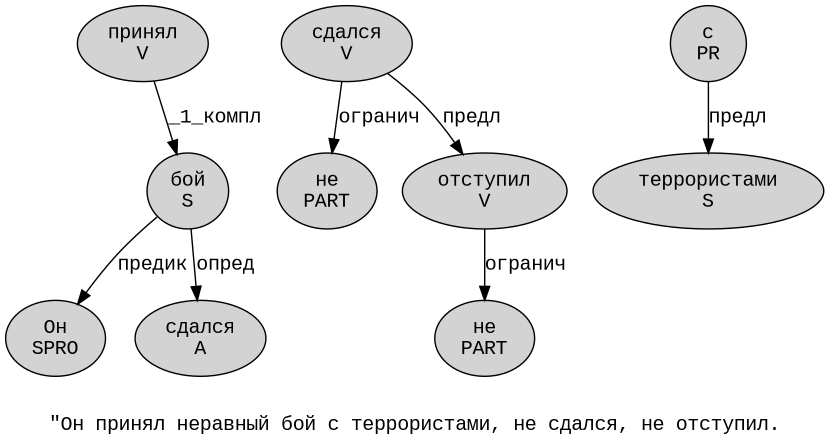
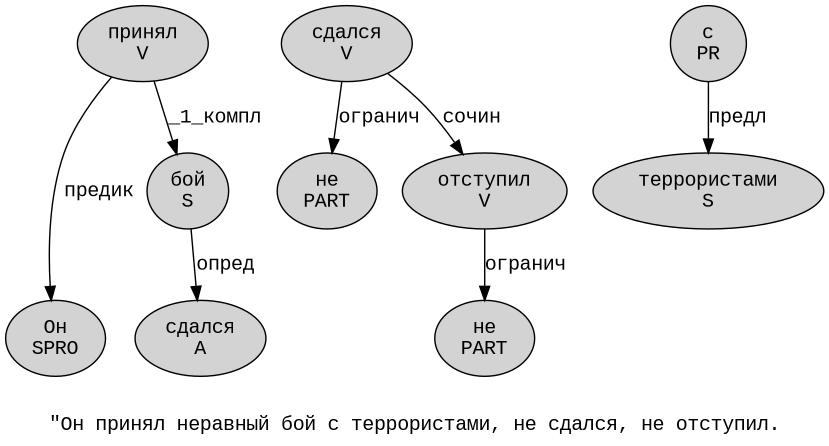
(472, 117) -> (472, 117)
(119, 252) -> (58, 175)
